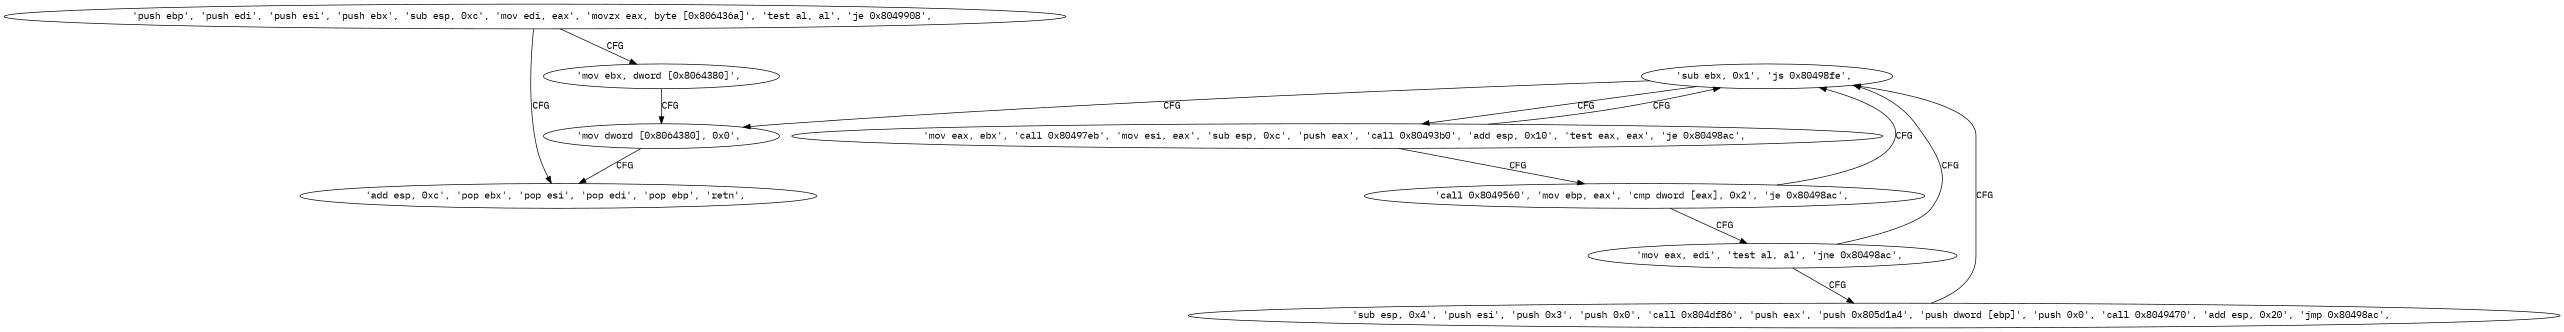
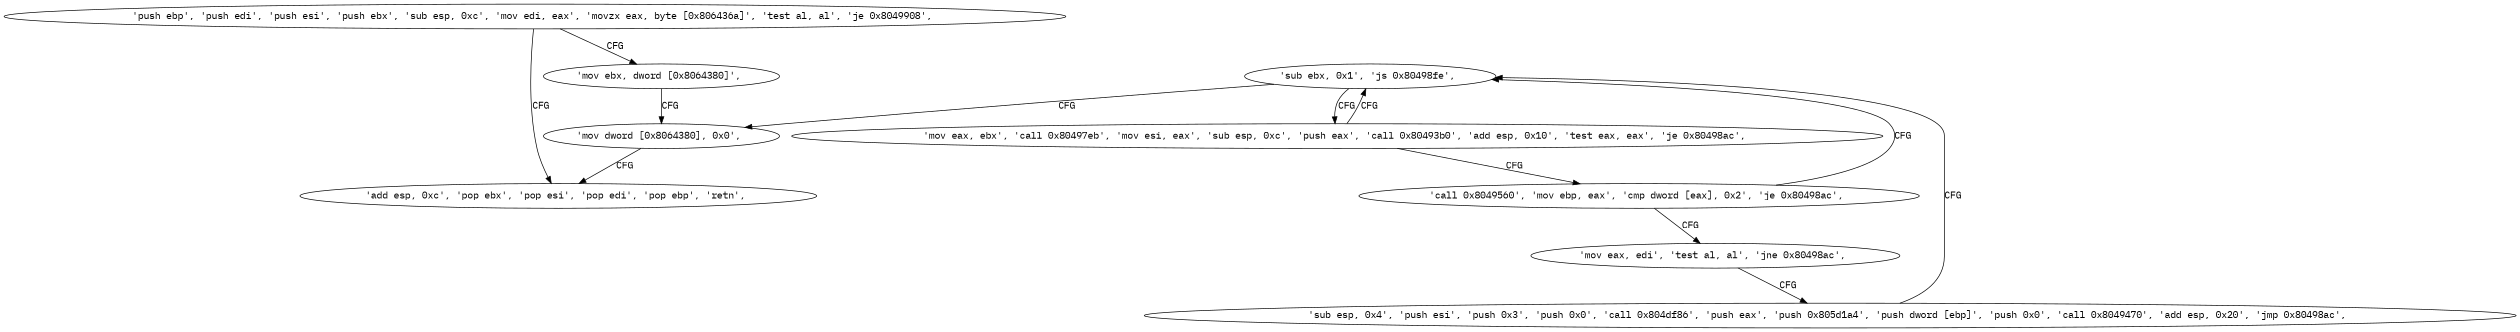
(1942, 181) -> none
